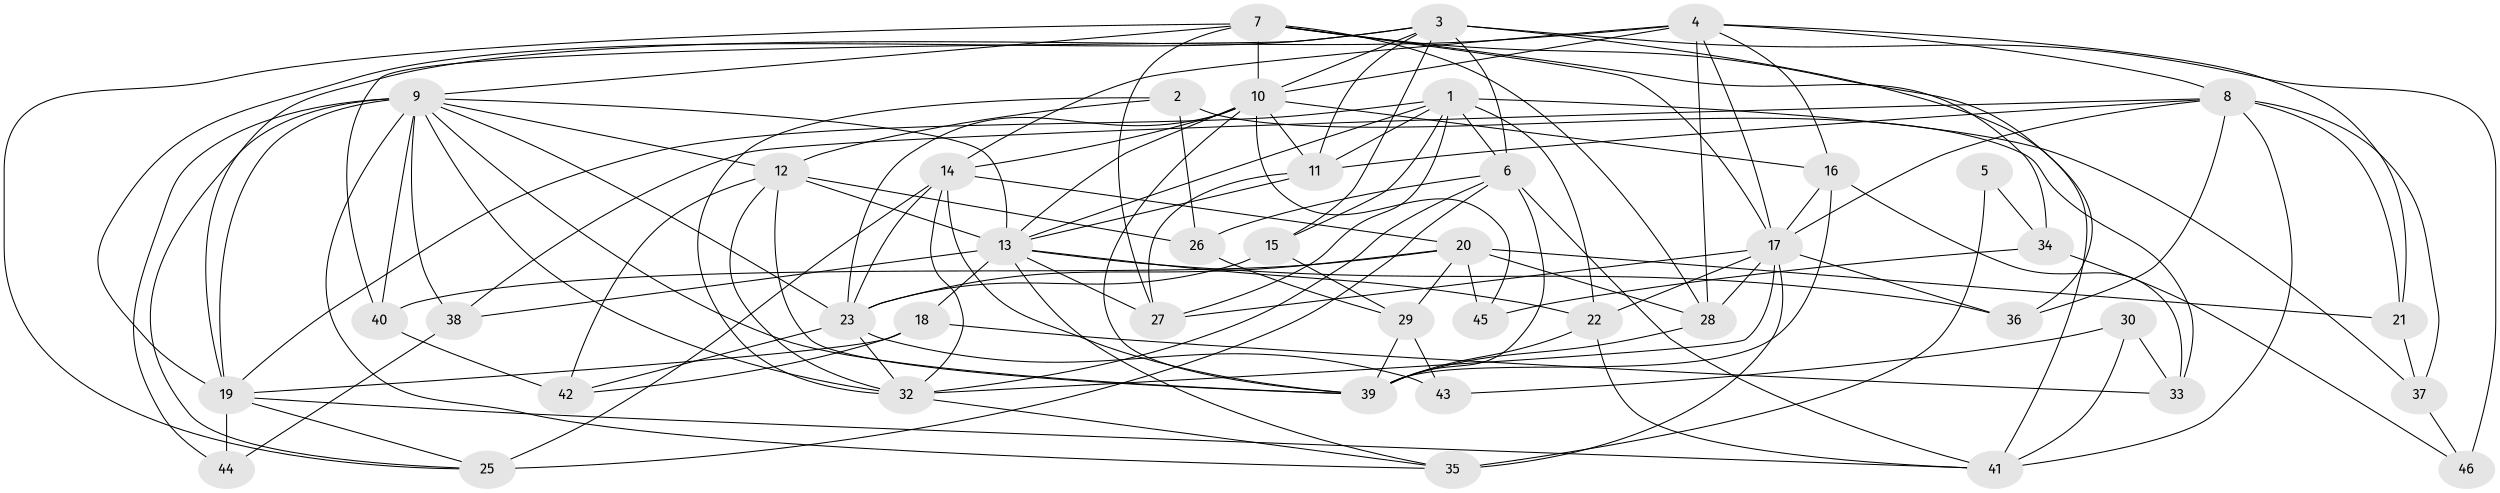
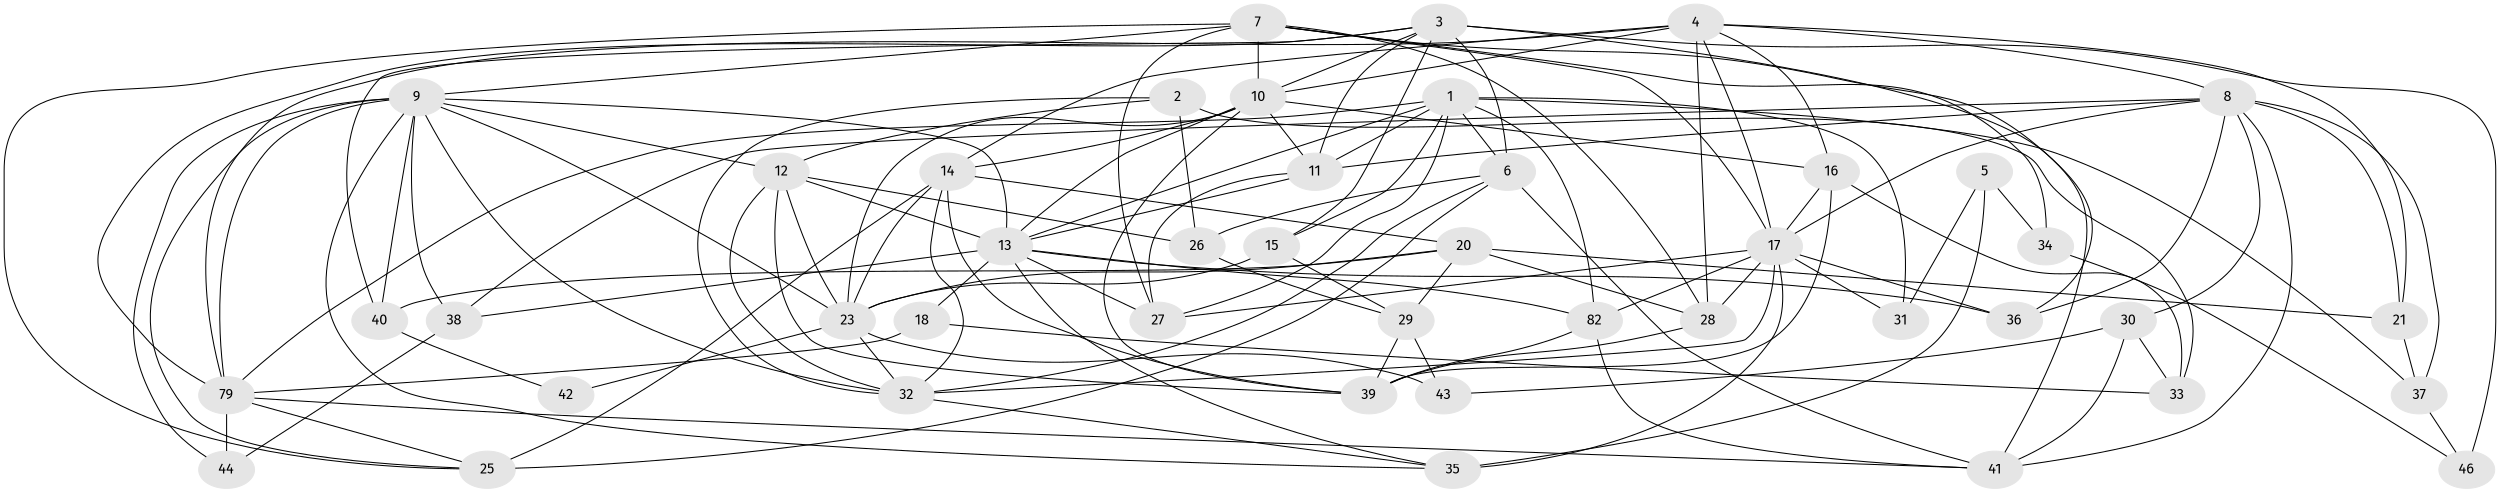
none -> (2252, 238)
(636, 251) -> (808, 248)
(691, 299) -> none
(1481, 321) -> none
(1595, 321) -> (1595, 321)
none -> (1901, 321)
(1526, 330) -> none
(749, 371) -> none
(227, 395) -> (227, 395)
